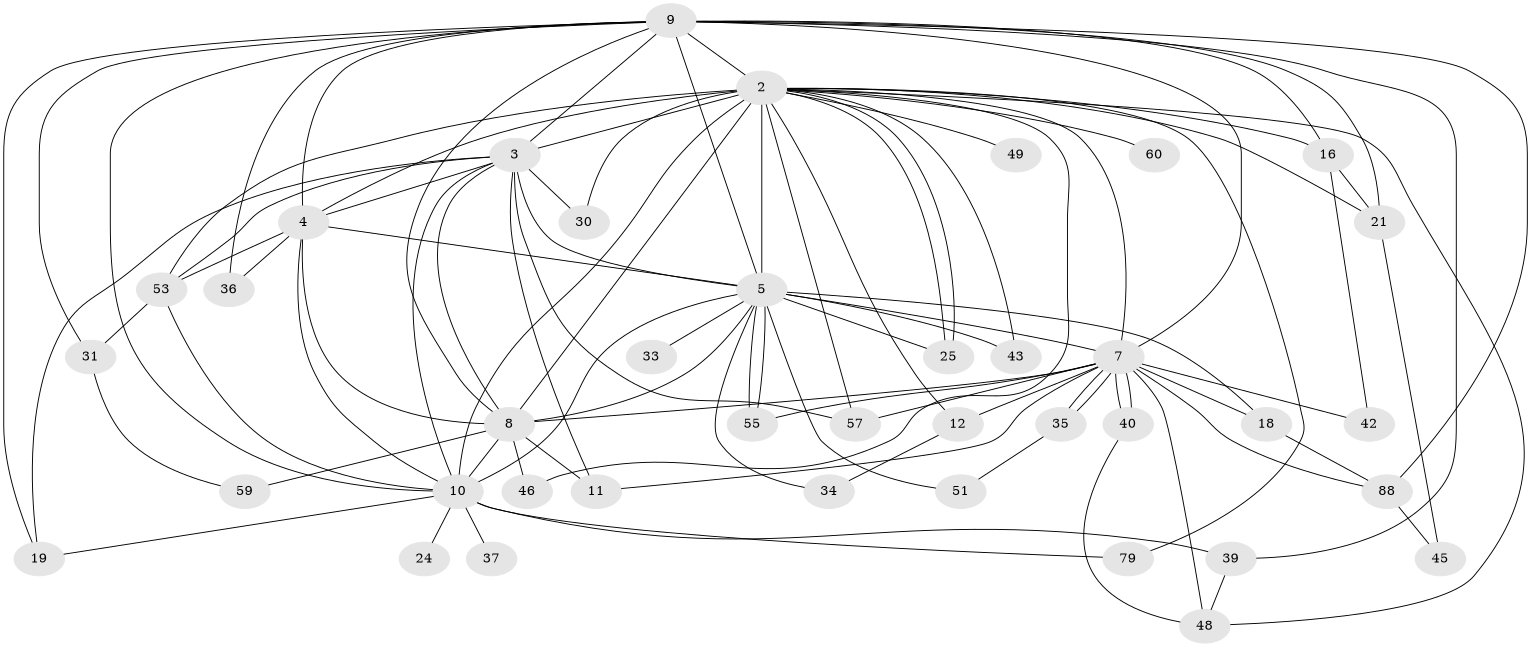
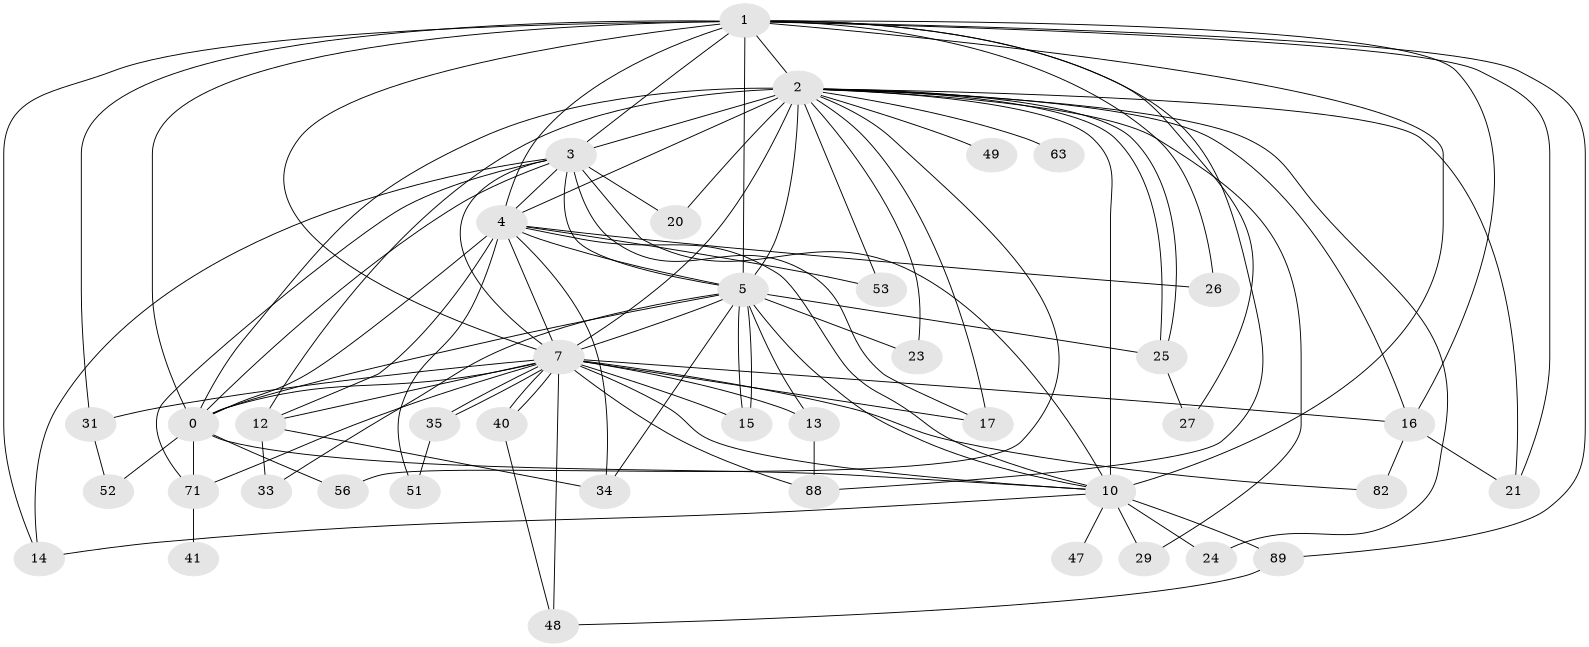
(671, 21) -> (745, 21)
(1154, 155) -> (1059, 155)
(321, 186) -> (461, 243)
(1413, 204) -> (1325, 215)
(584, 222) -> (676, 222)
(229, 290) -> (1214, 290)
none -> (530, 290)
(128, 321) -> (386, 376)
none -> (589, 331)
none -> (406, 350)
(1016, 357) -> (917, 357)
none -> (964, 388)
(509, 424) -> (193, 424)
(752, 424) -> (747, 424)
(855, 424) -> (988, 424)
none -> (1188, 424)
(1267, 424) -> (814, 424)
(1369, 424) -> (1382, 492)
(816, 433) -> (444, 345)
(269, 442) -> (822, 464)
none -> (264, 458)
(245, 492) -> (108, 492)
(527, 492) -> (343, 492)
(596, 492) -> (193, 492)
(39, 559) -> (39, 559)
none -> (193, 559)
(492, 559) -> (1077, 559)
(1128, 559) -> (1144, 559)
(1231, 559) -> (1279, 559)
(1440, 559) -> none
